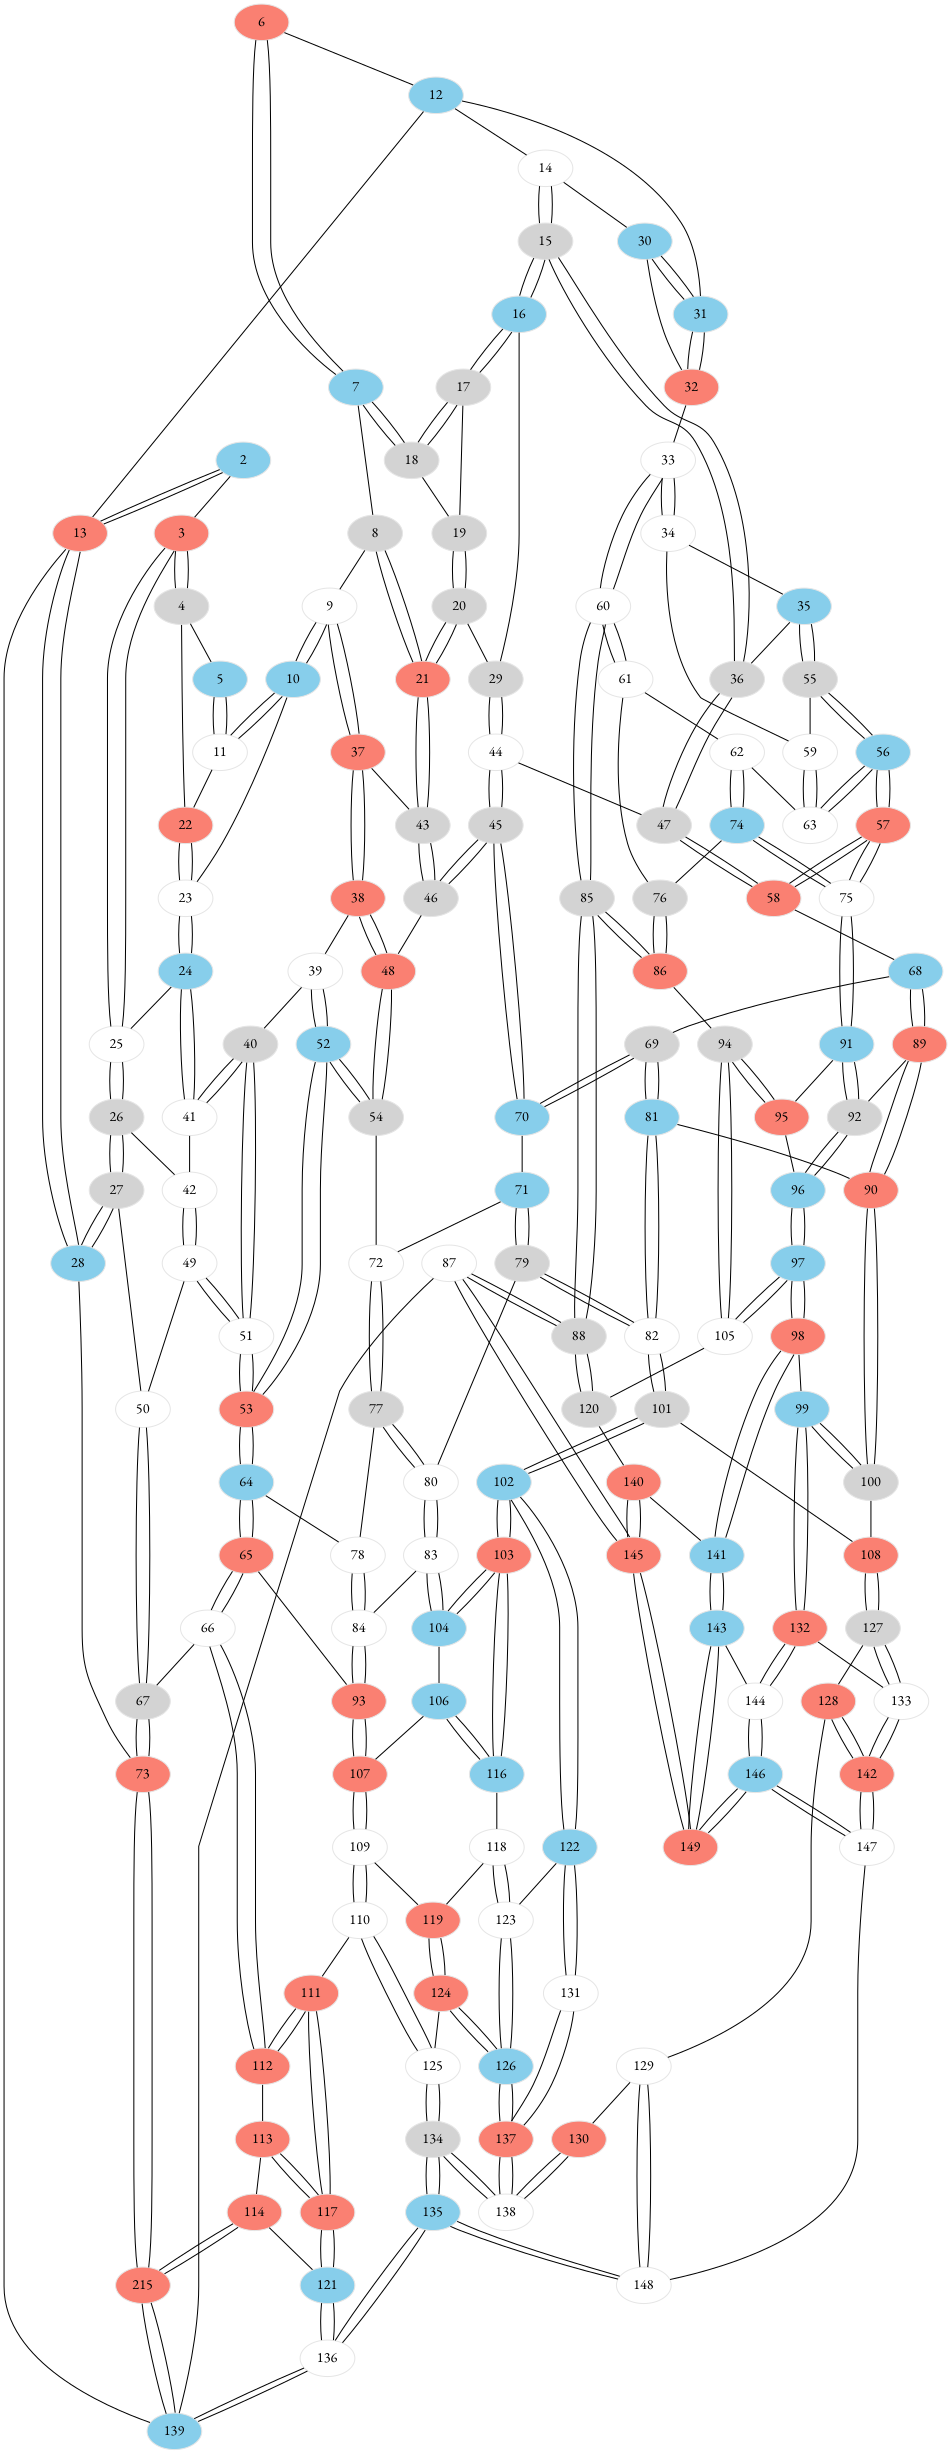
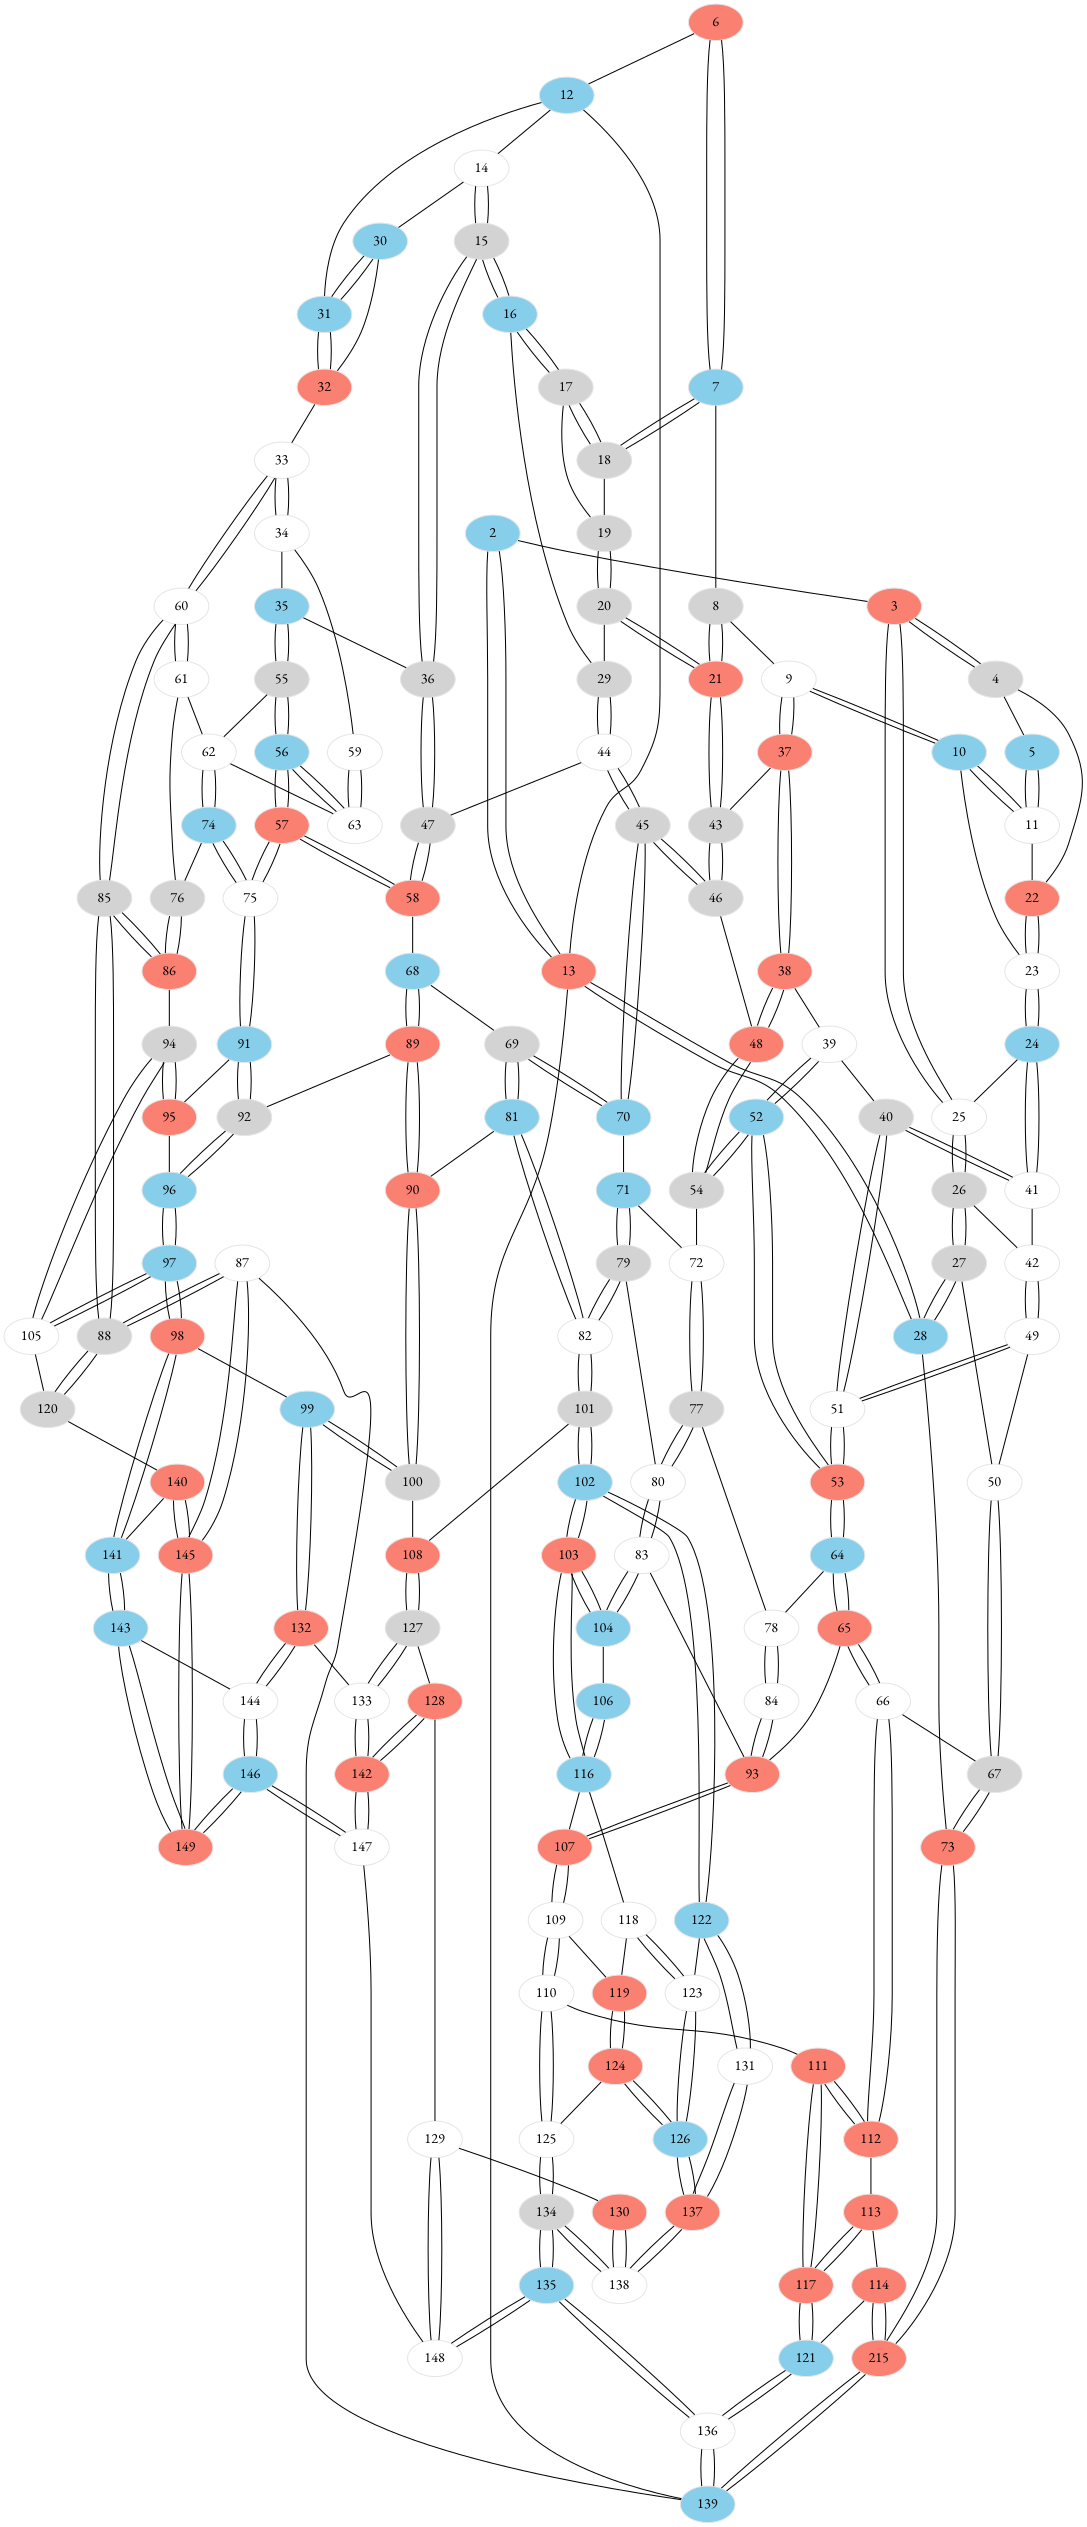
(810, 716) -> (245, 716)
(395, 1592) -> (702, 1674)
(399, 1738) -> (574, 1811)
